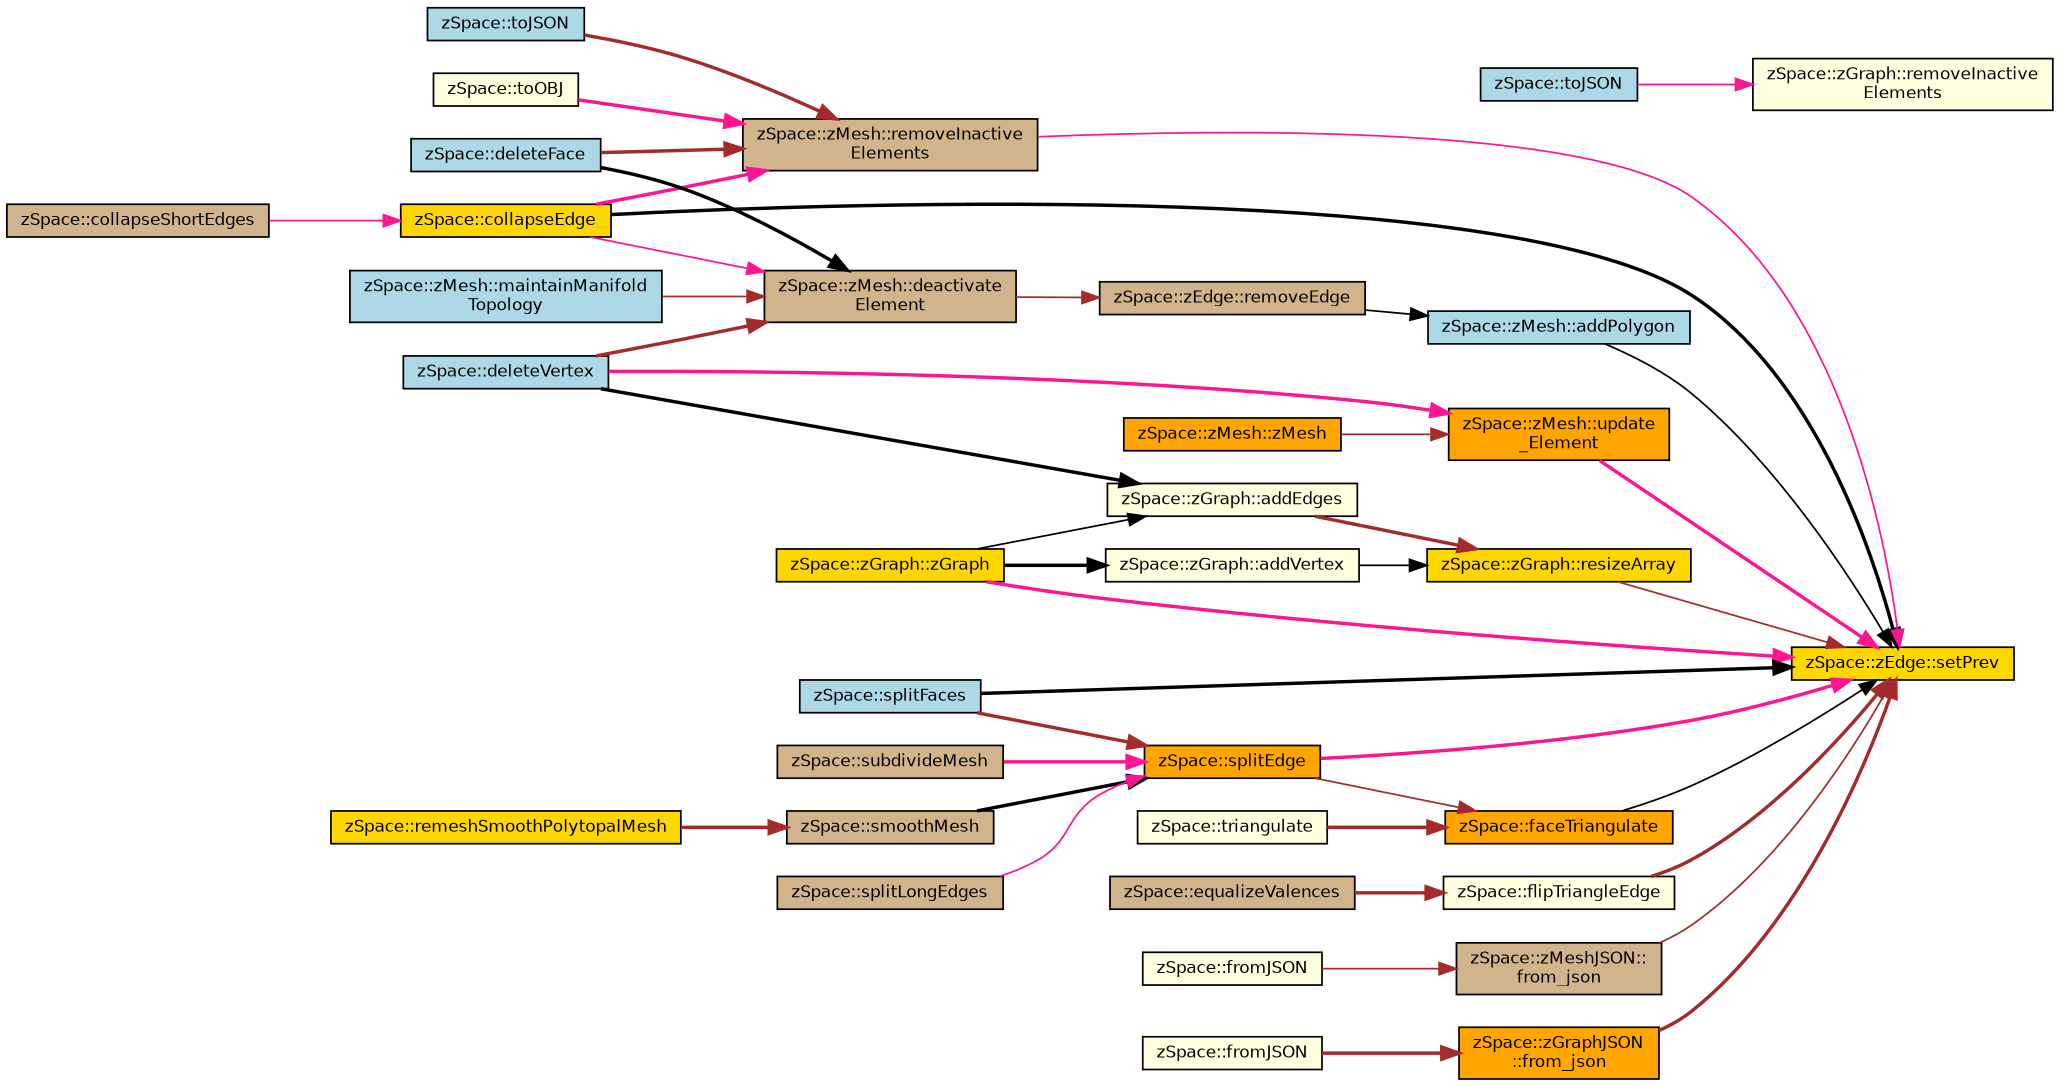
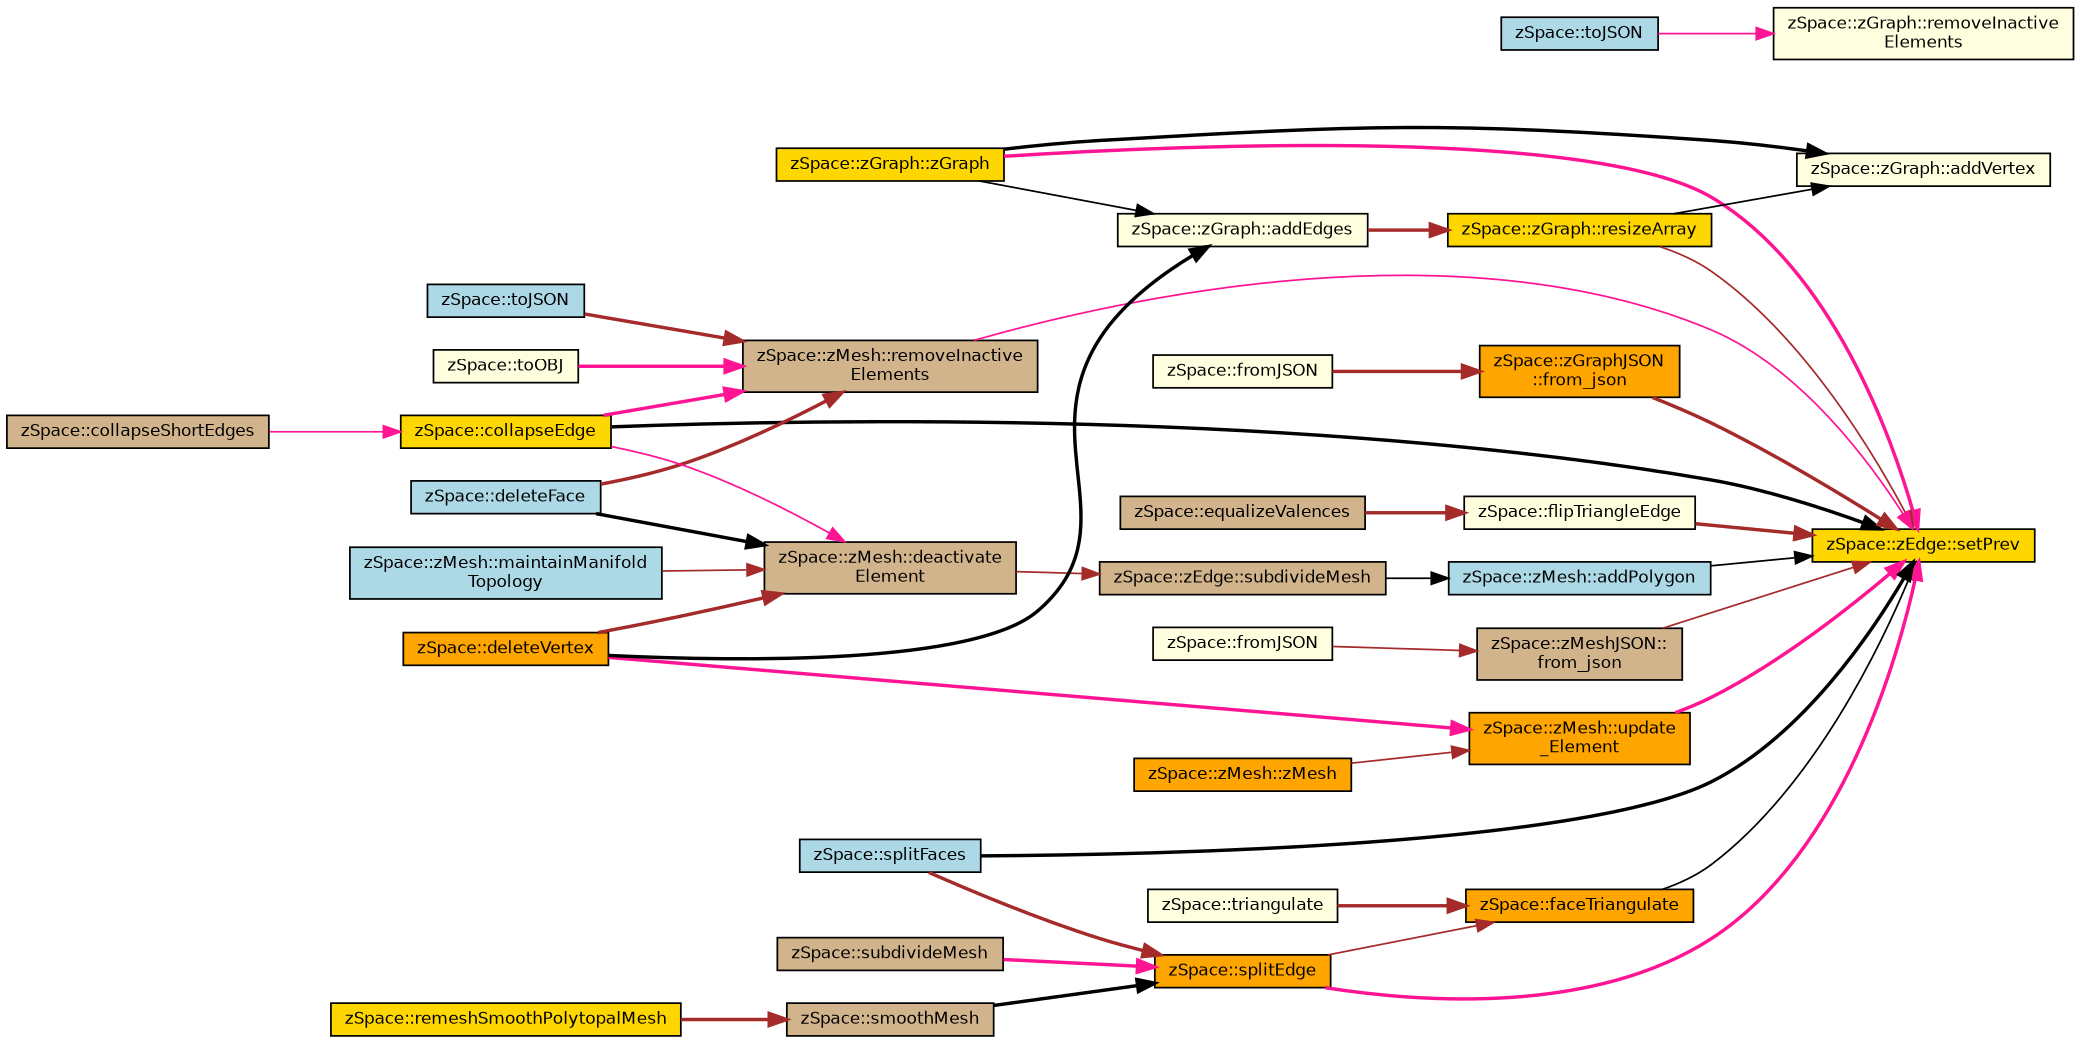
(1232, 298) -> (1243, 578)
(506, 372) -> (506, 649)
(1384, 565) -> (1743, 201)
(890, 893) -> none
